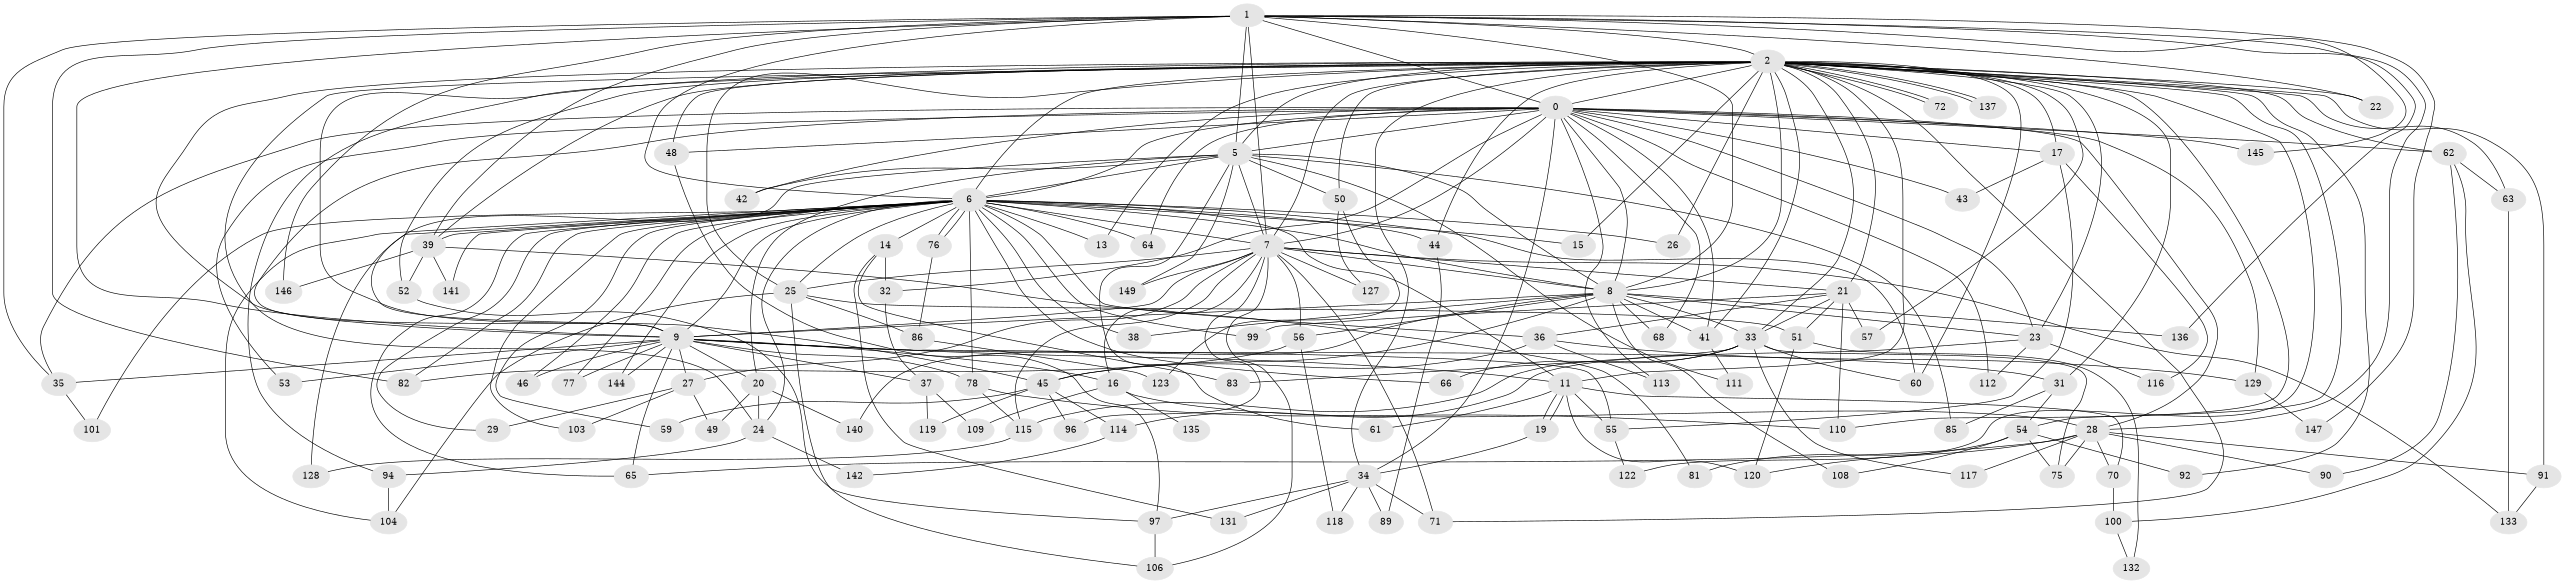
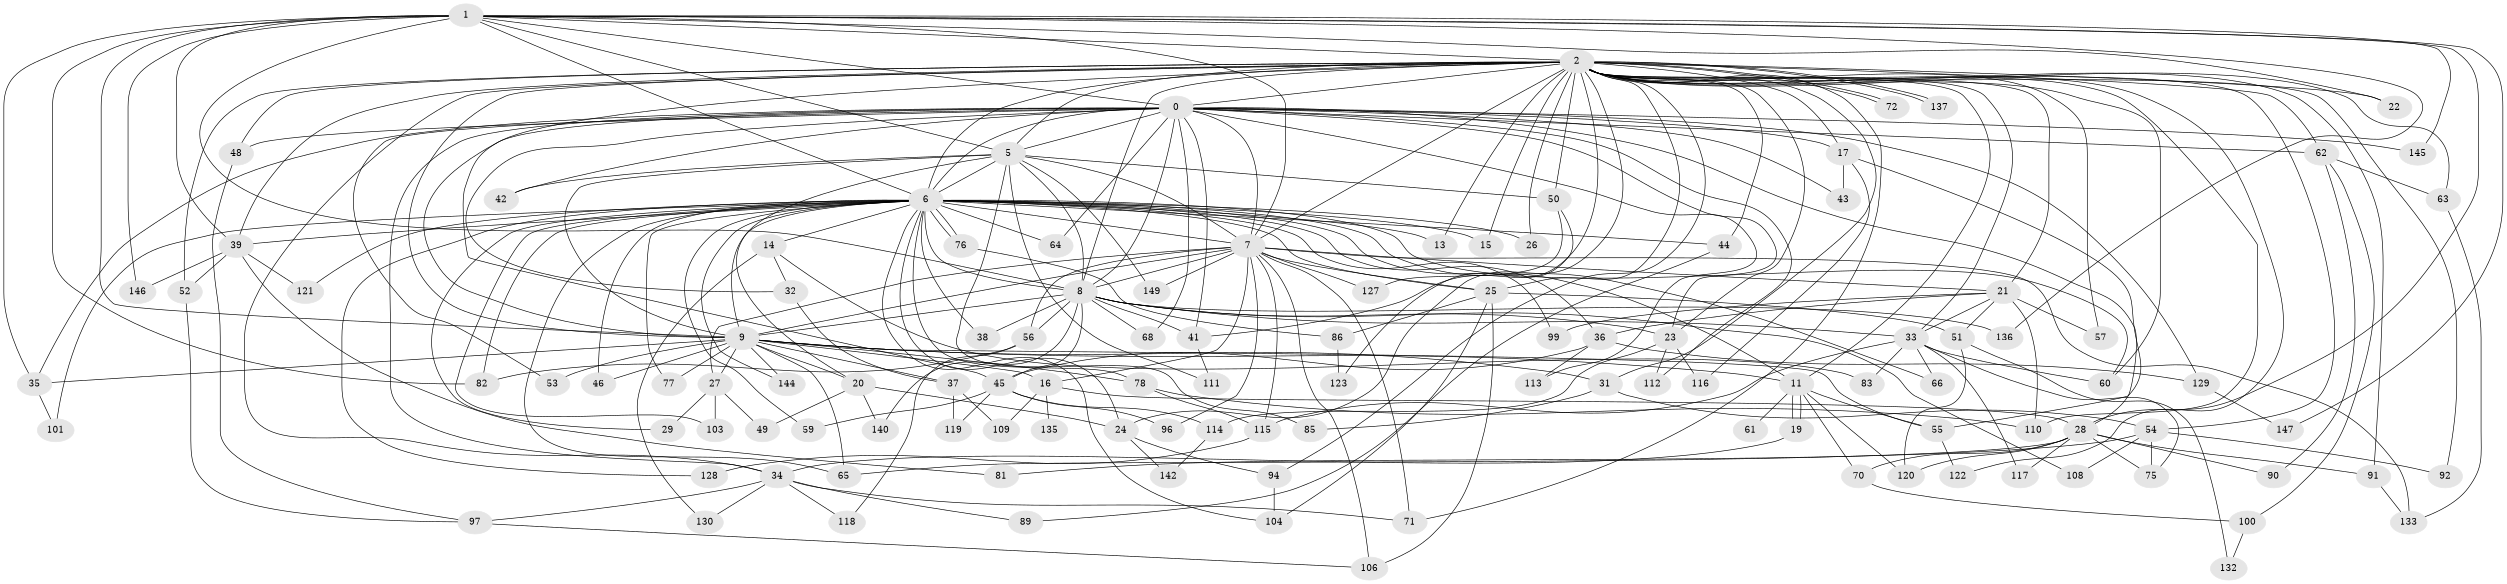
(451, 292) -> (305, 292)
(1100, 292) -> none
(1229, 522) -> (705, 522)
